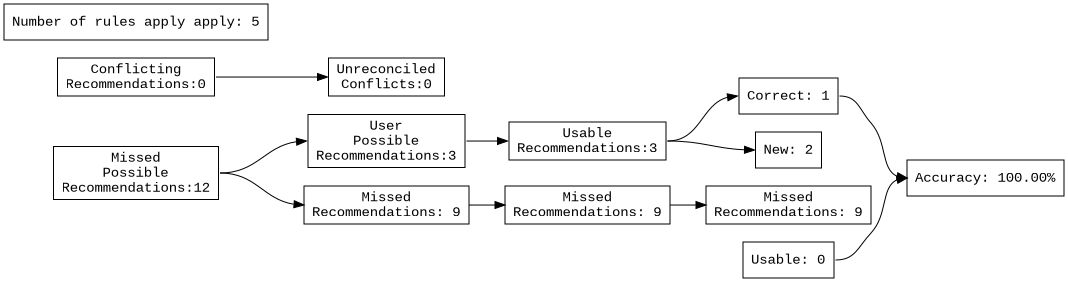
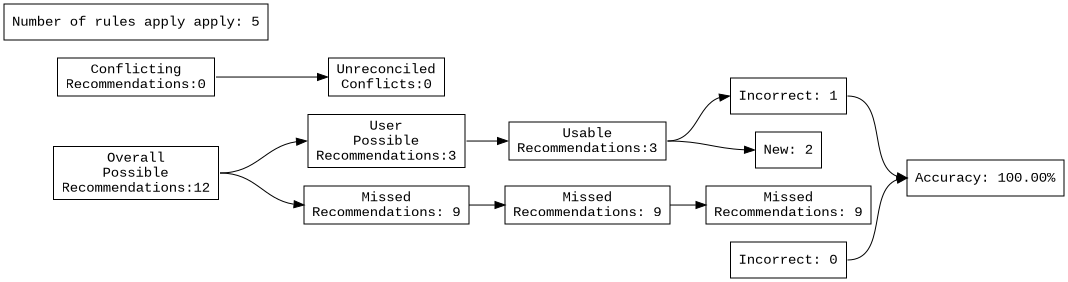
(788, 96) -> (788, 96)
(136, 173) -> (136, 173)
(788, 260) -> (788, 260)
